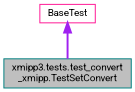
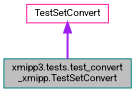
(68, 14) -> (68, 14)
